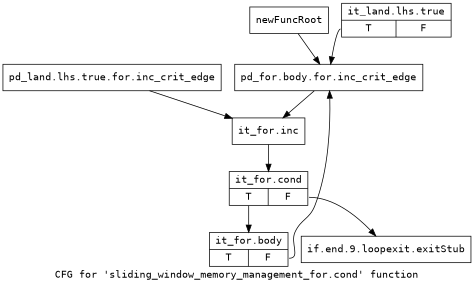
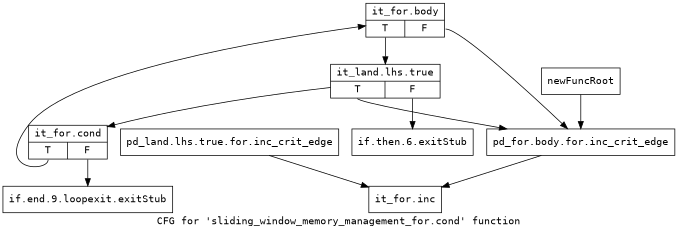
none -> (385, 47)
none -> (413, 142)
(269, 154) -> (222, 103)
